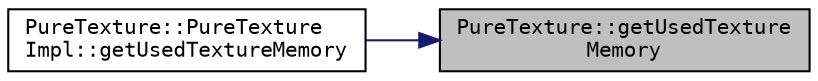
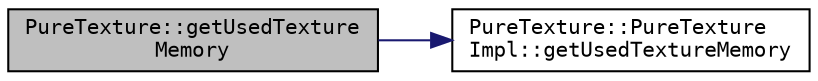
(393, 40) -> (405, 40)
